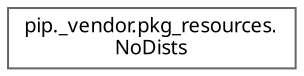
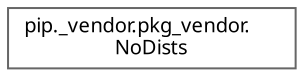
(152, 38) -> (152, 38)
